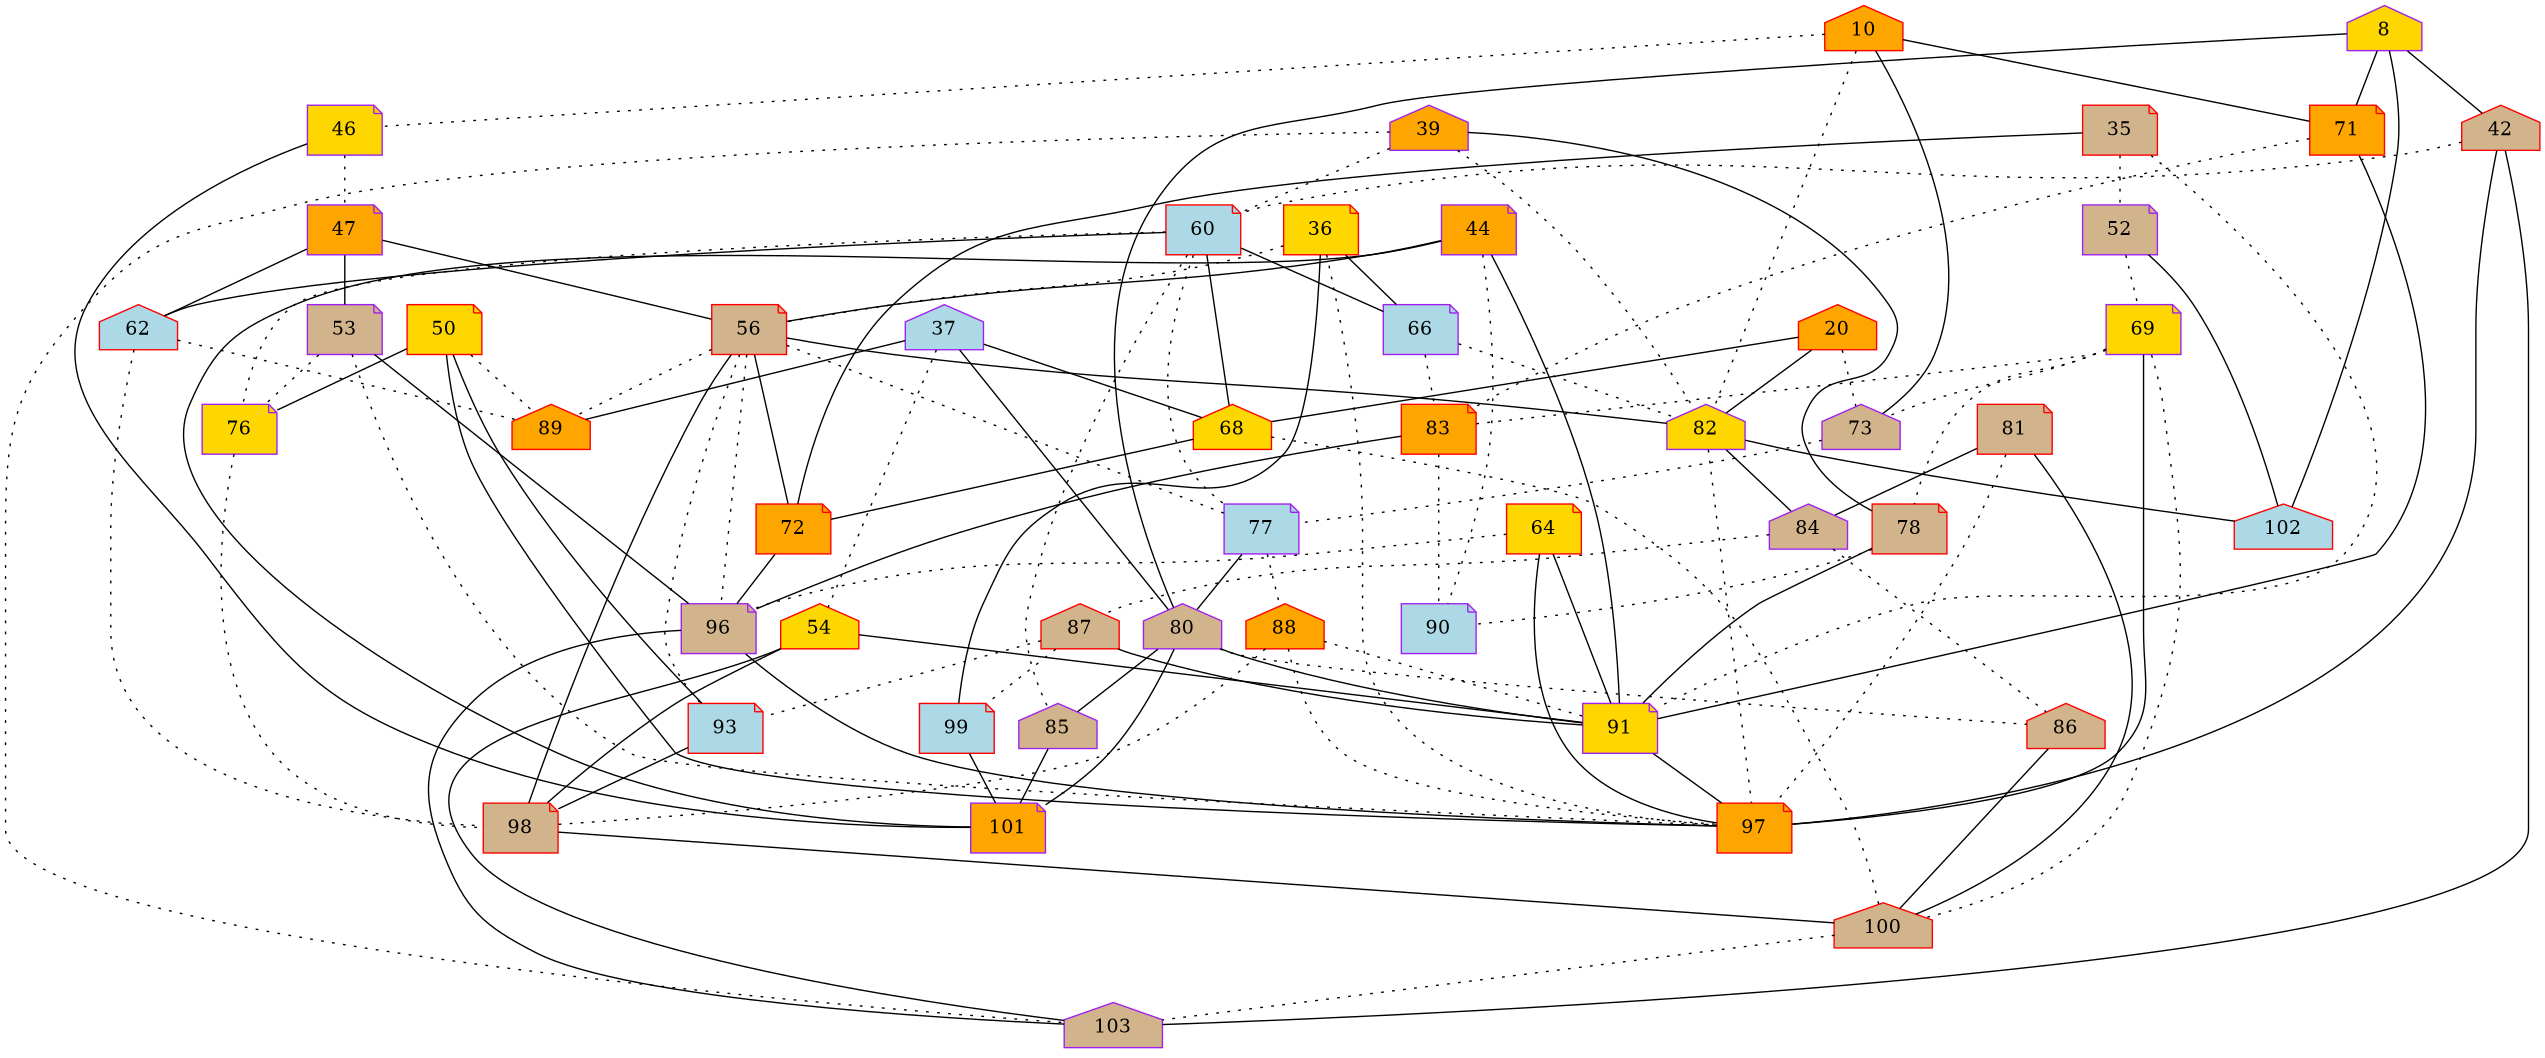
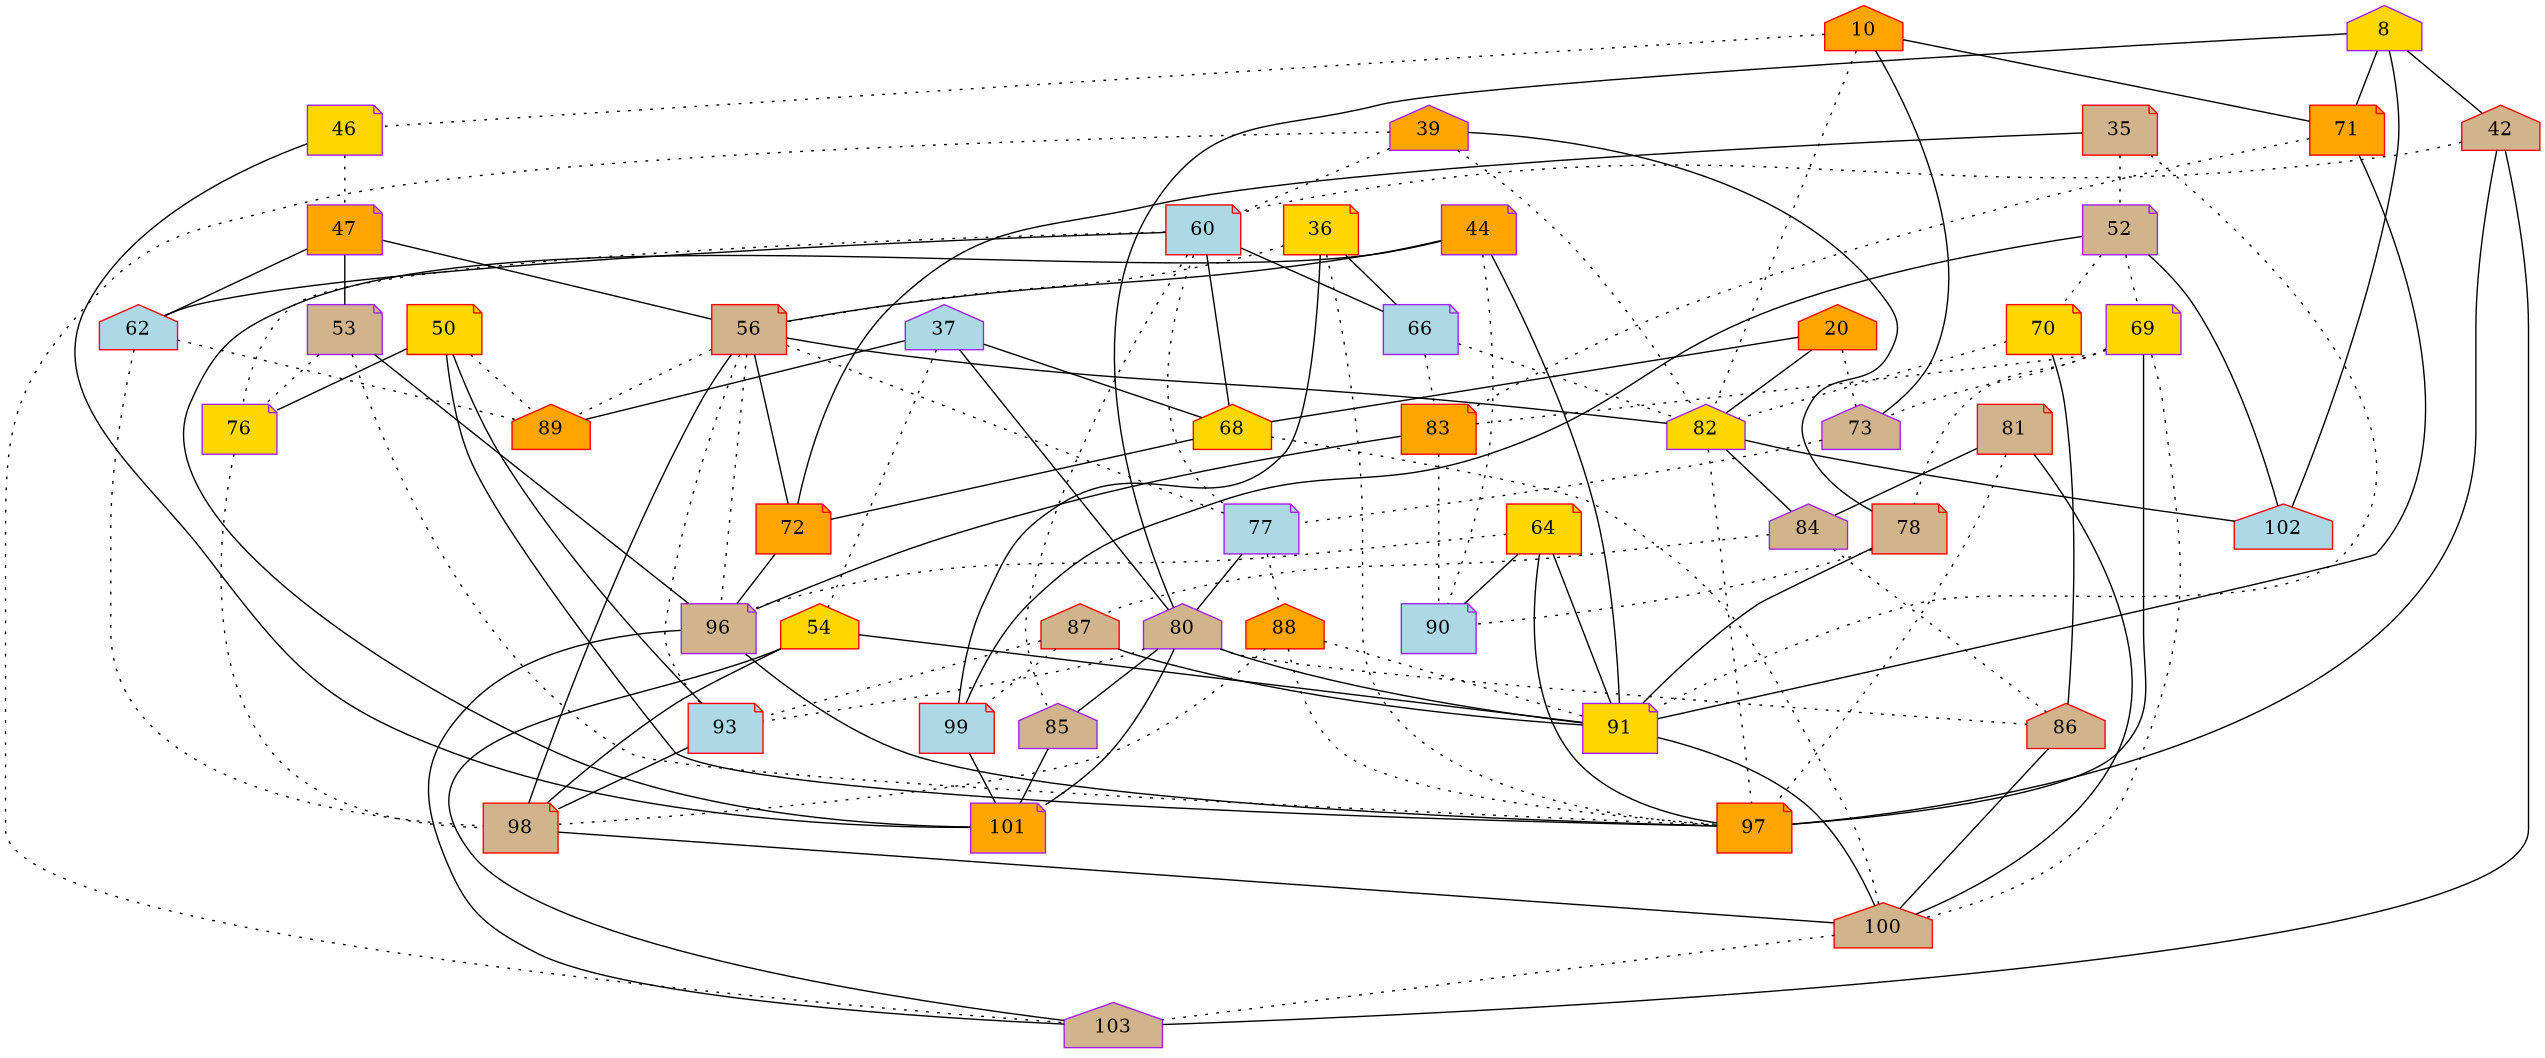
none -> (2044, 330)
none -> (1501, 449)
none -> (1491, 579)
none -> (946, 692)
(1687, 778) -> (1795, 797)
